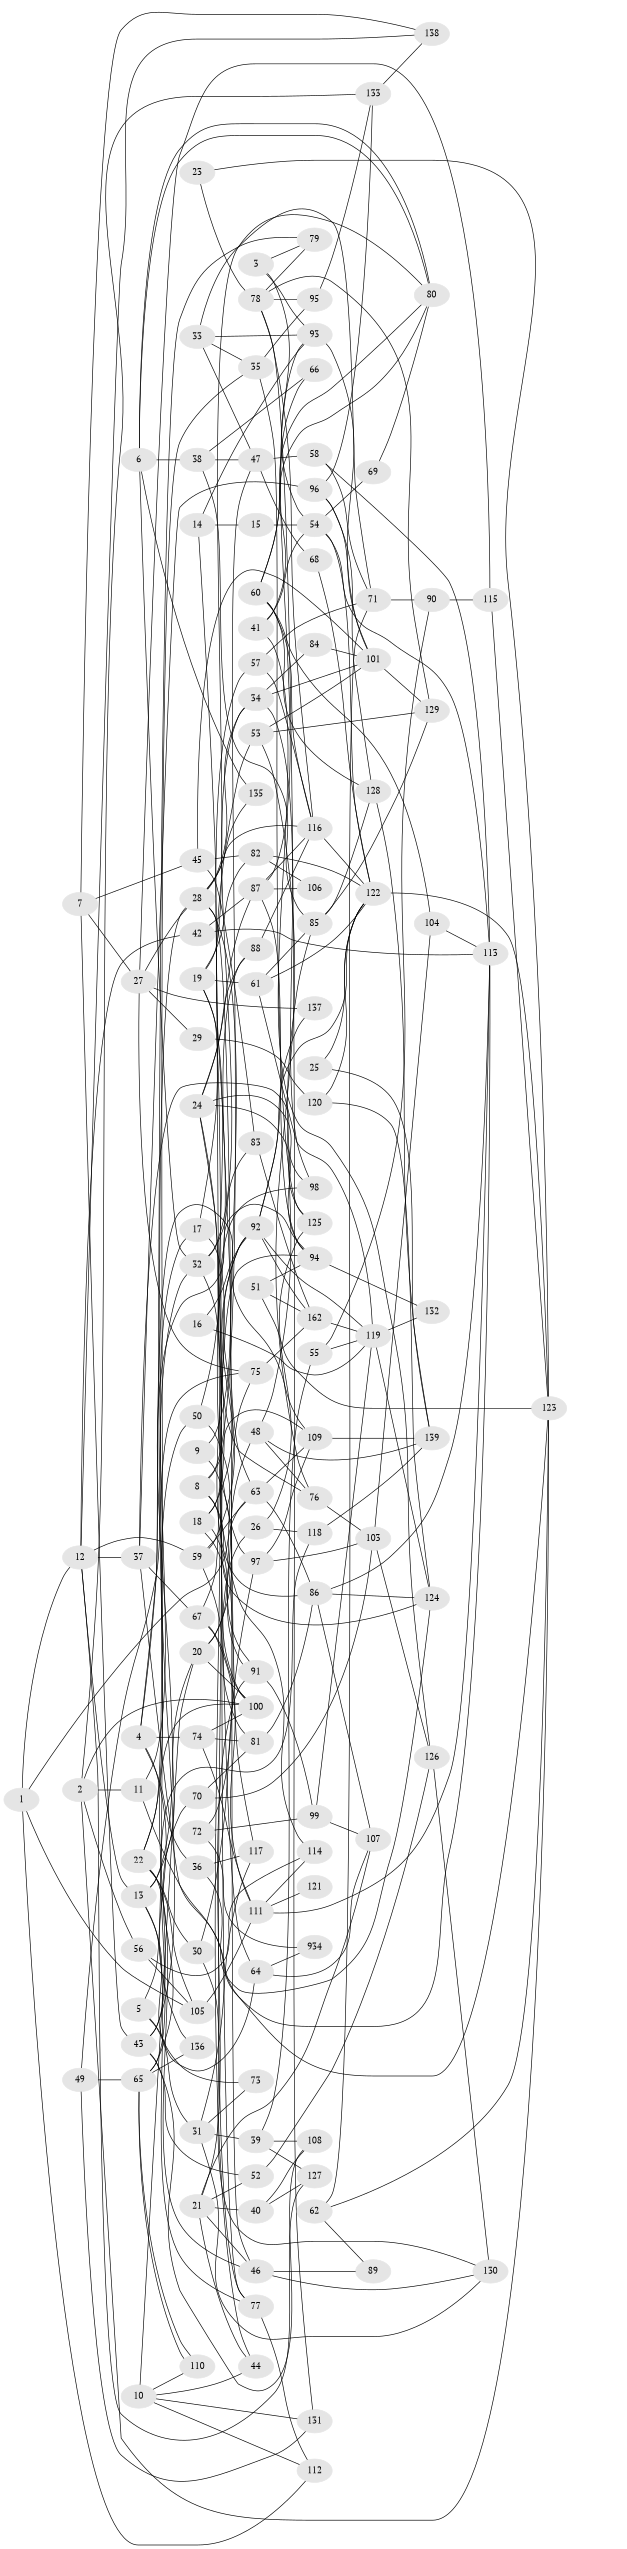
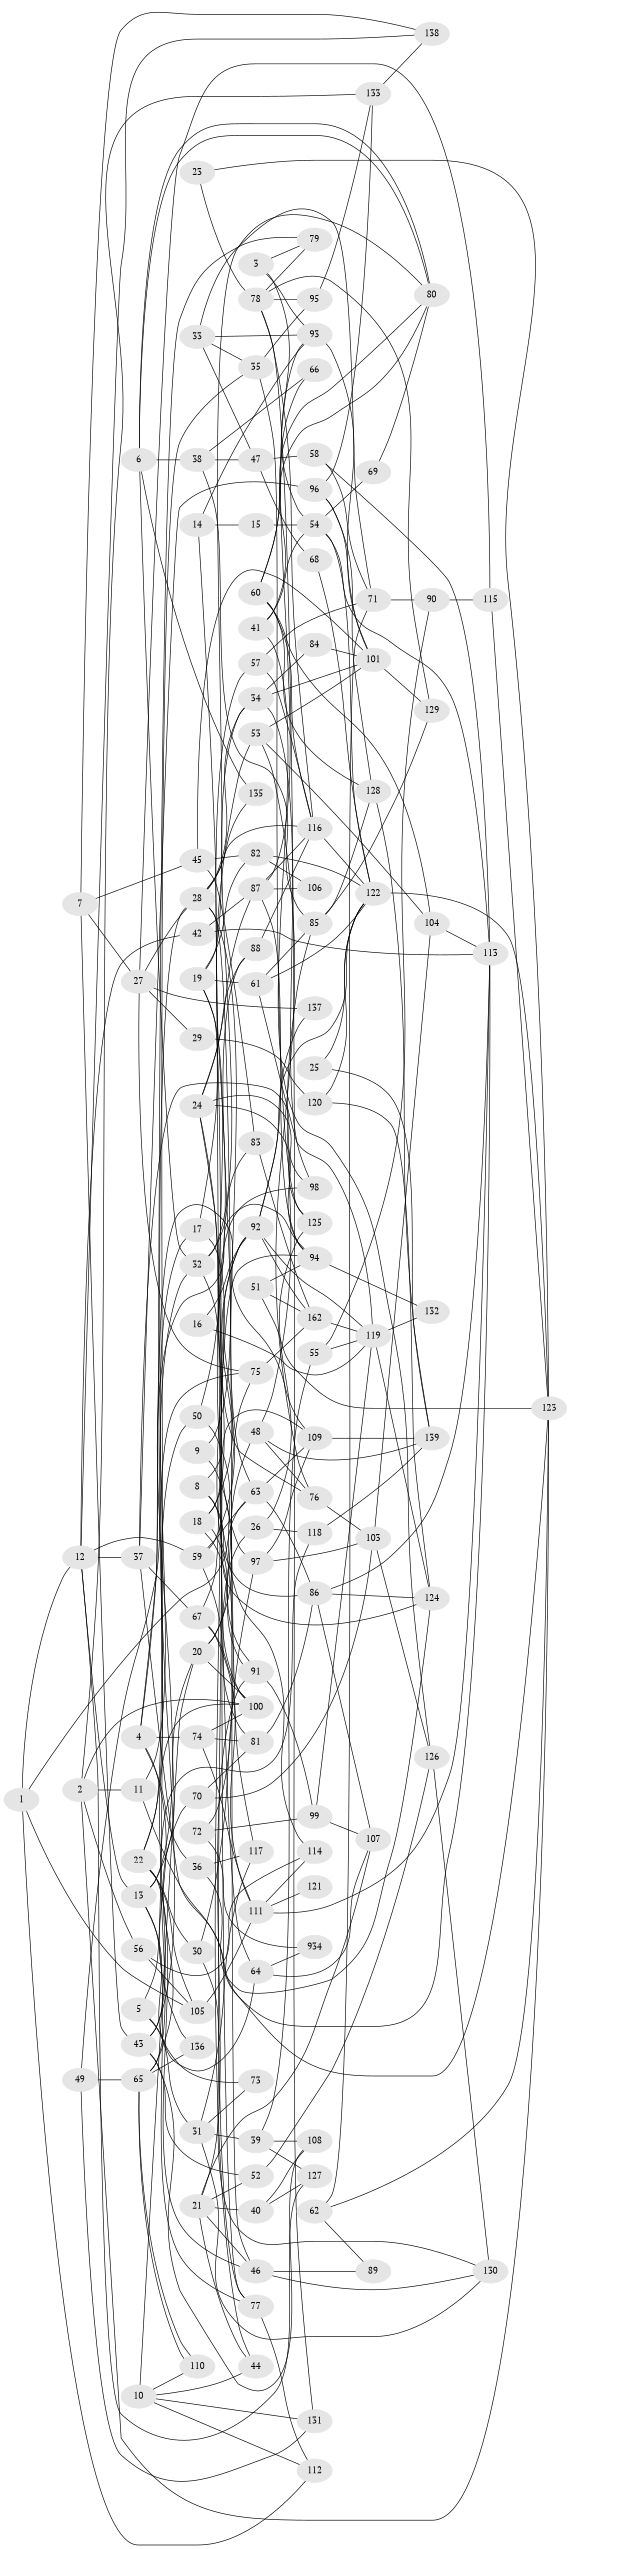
(340, 723) -> (343, 822)
(234, 925) -> none
